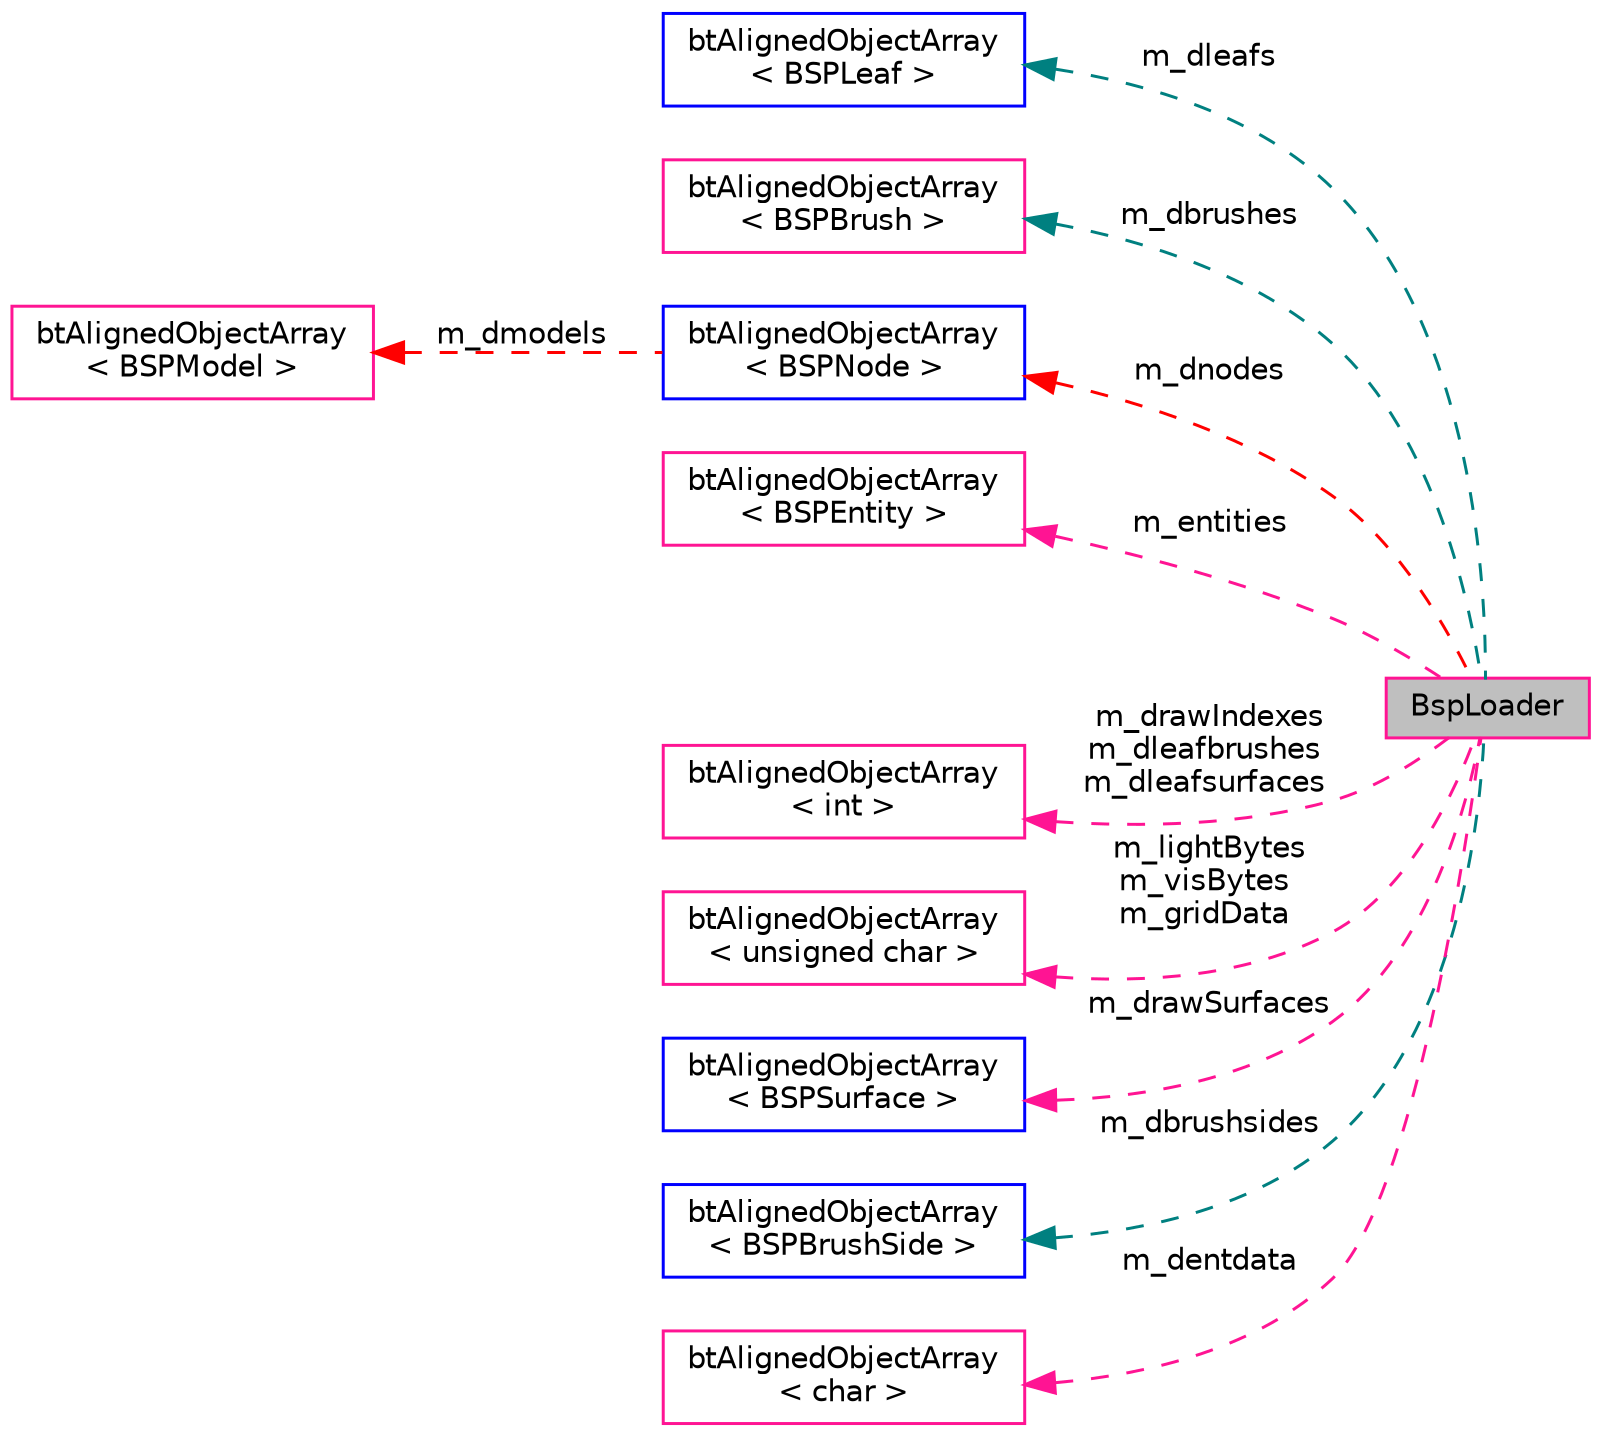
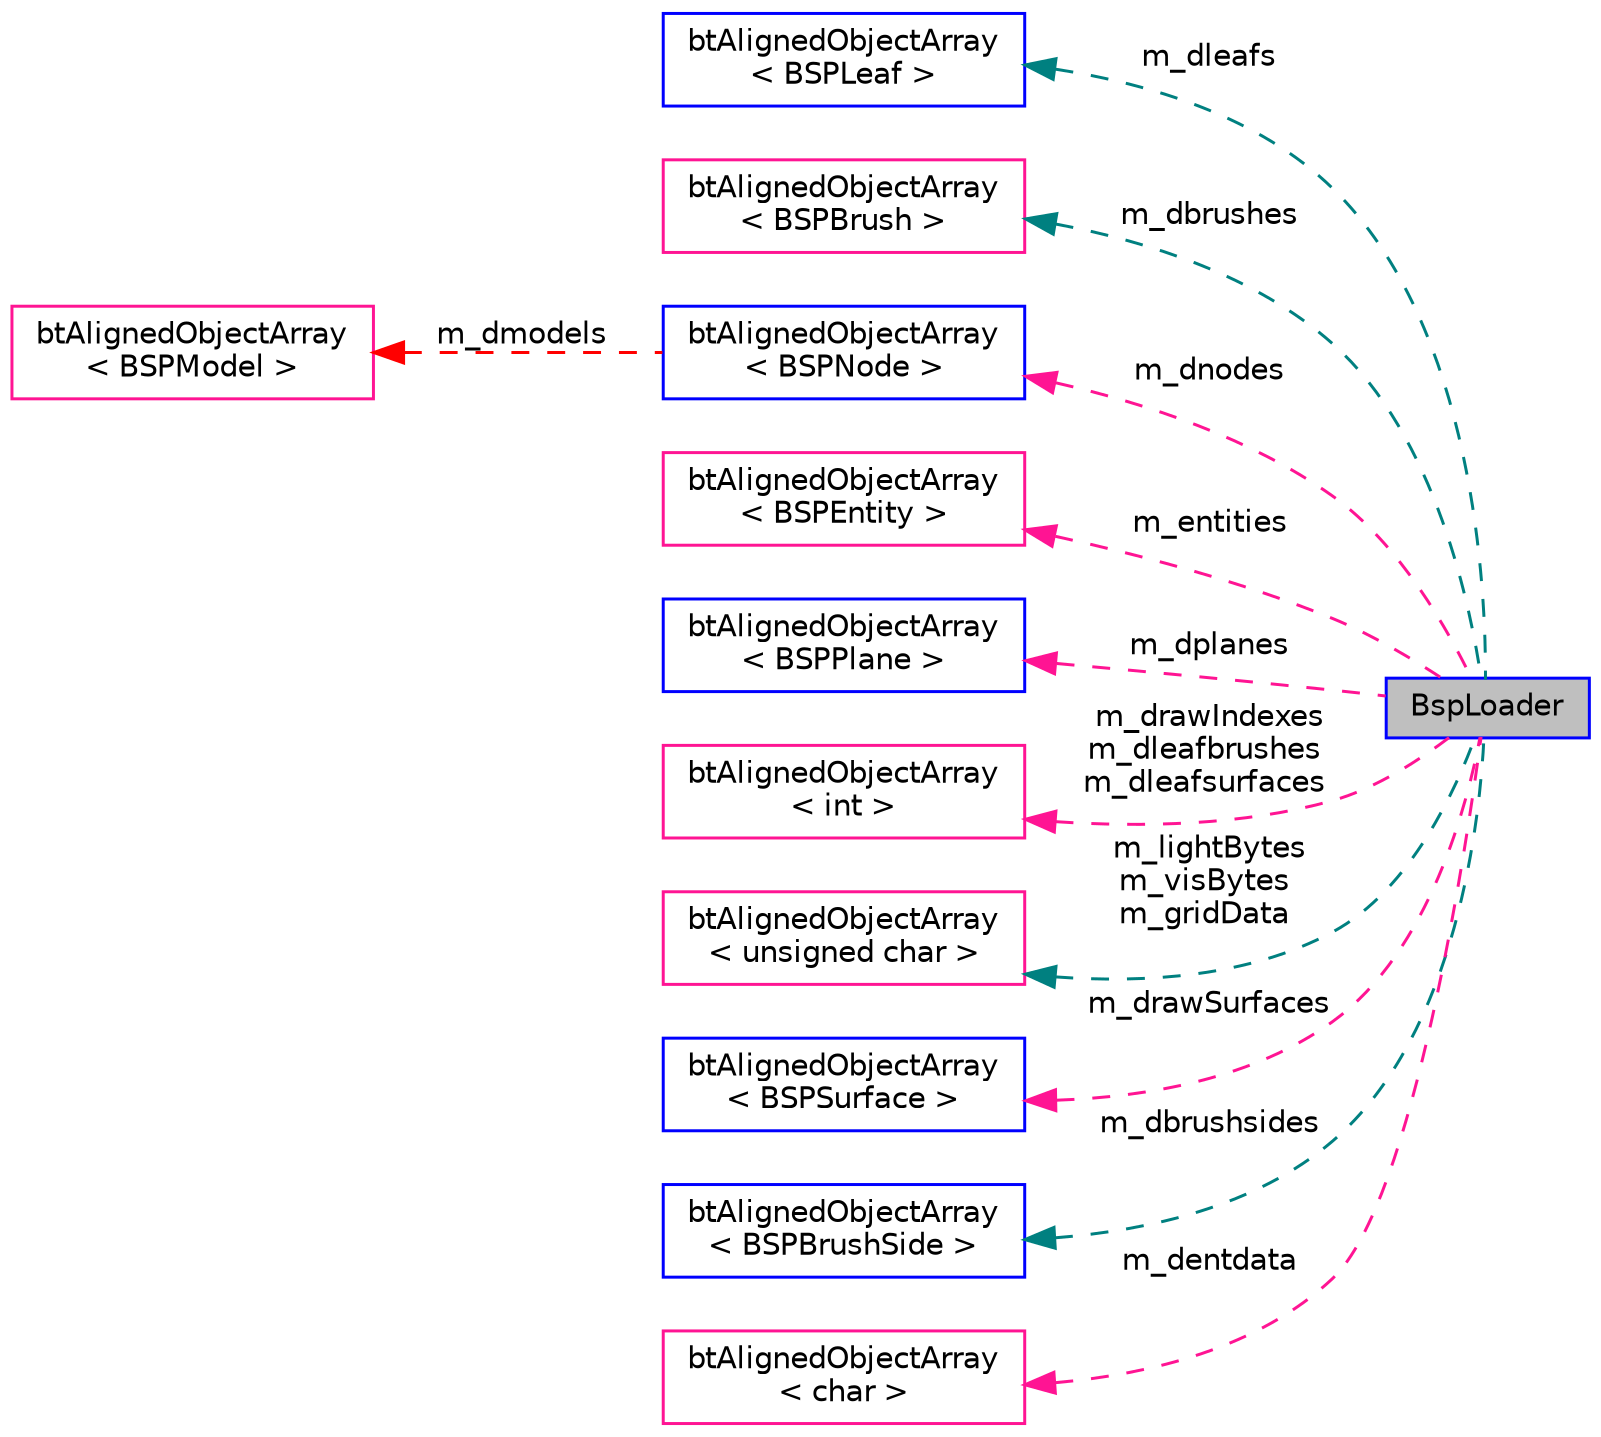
(1304, 477) -> (1304, 477)
none -> (844, 645)
(1488, 708) -> (1488, 708)
(1316, 940) -> (1316, 940)
